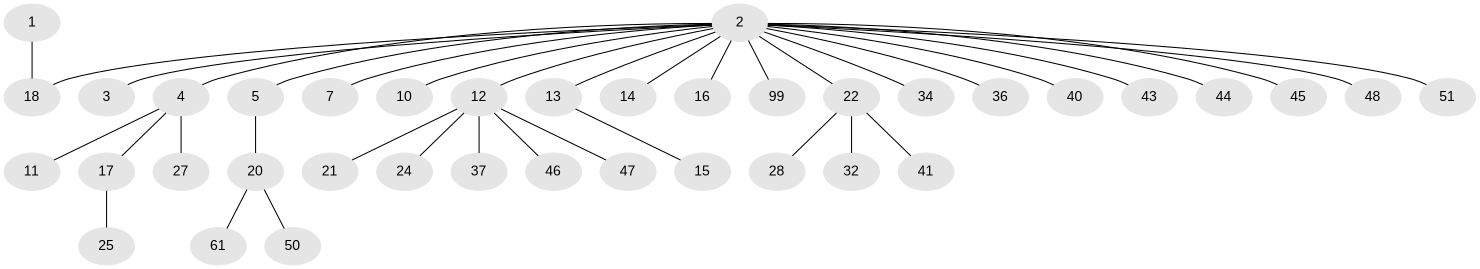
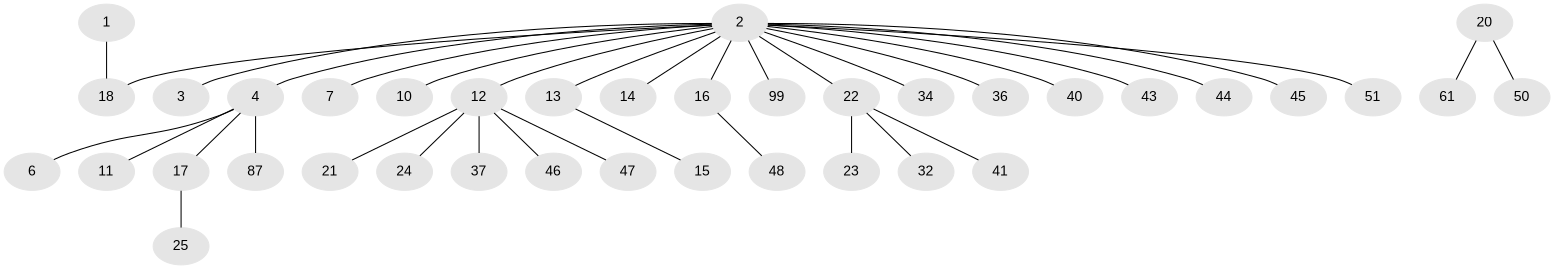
(1208, 58) -> (740, 134)
(256, 97) -> none
none -> (32, 172)
(181, 172) -> (256, 172)
(777, 172) -> (852, 172)
